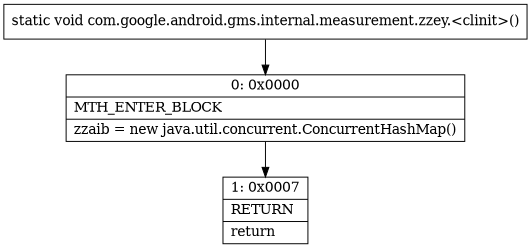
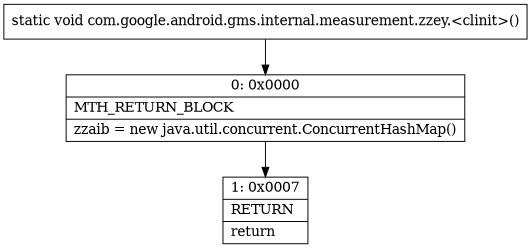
(148, 108) -> (154, 108)
